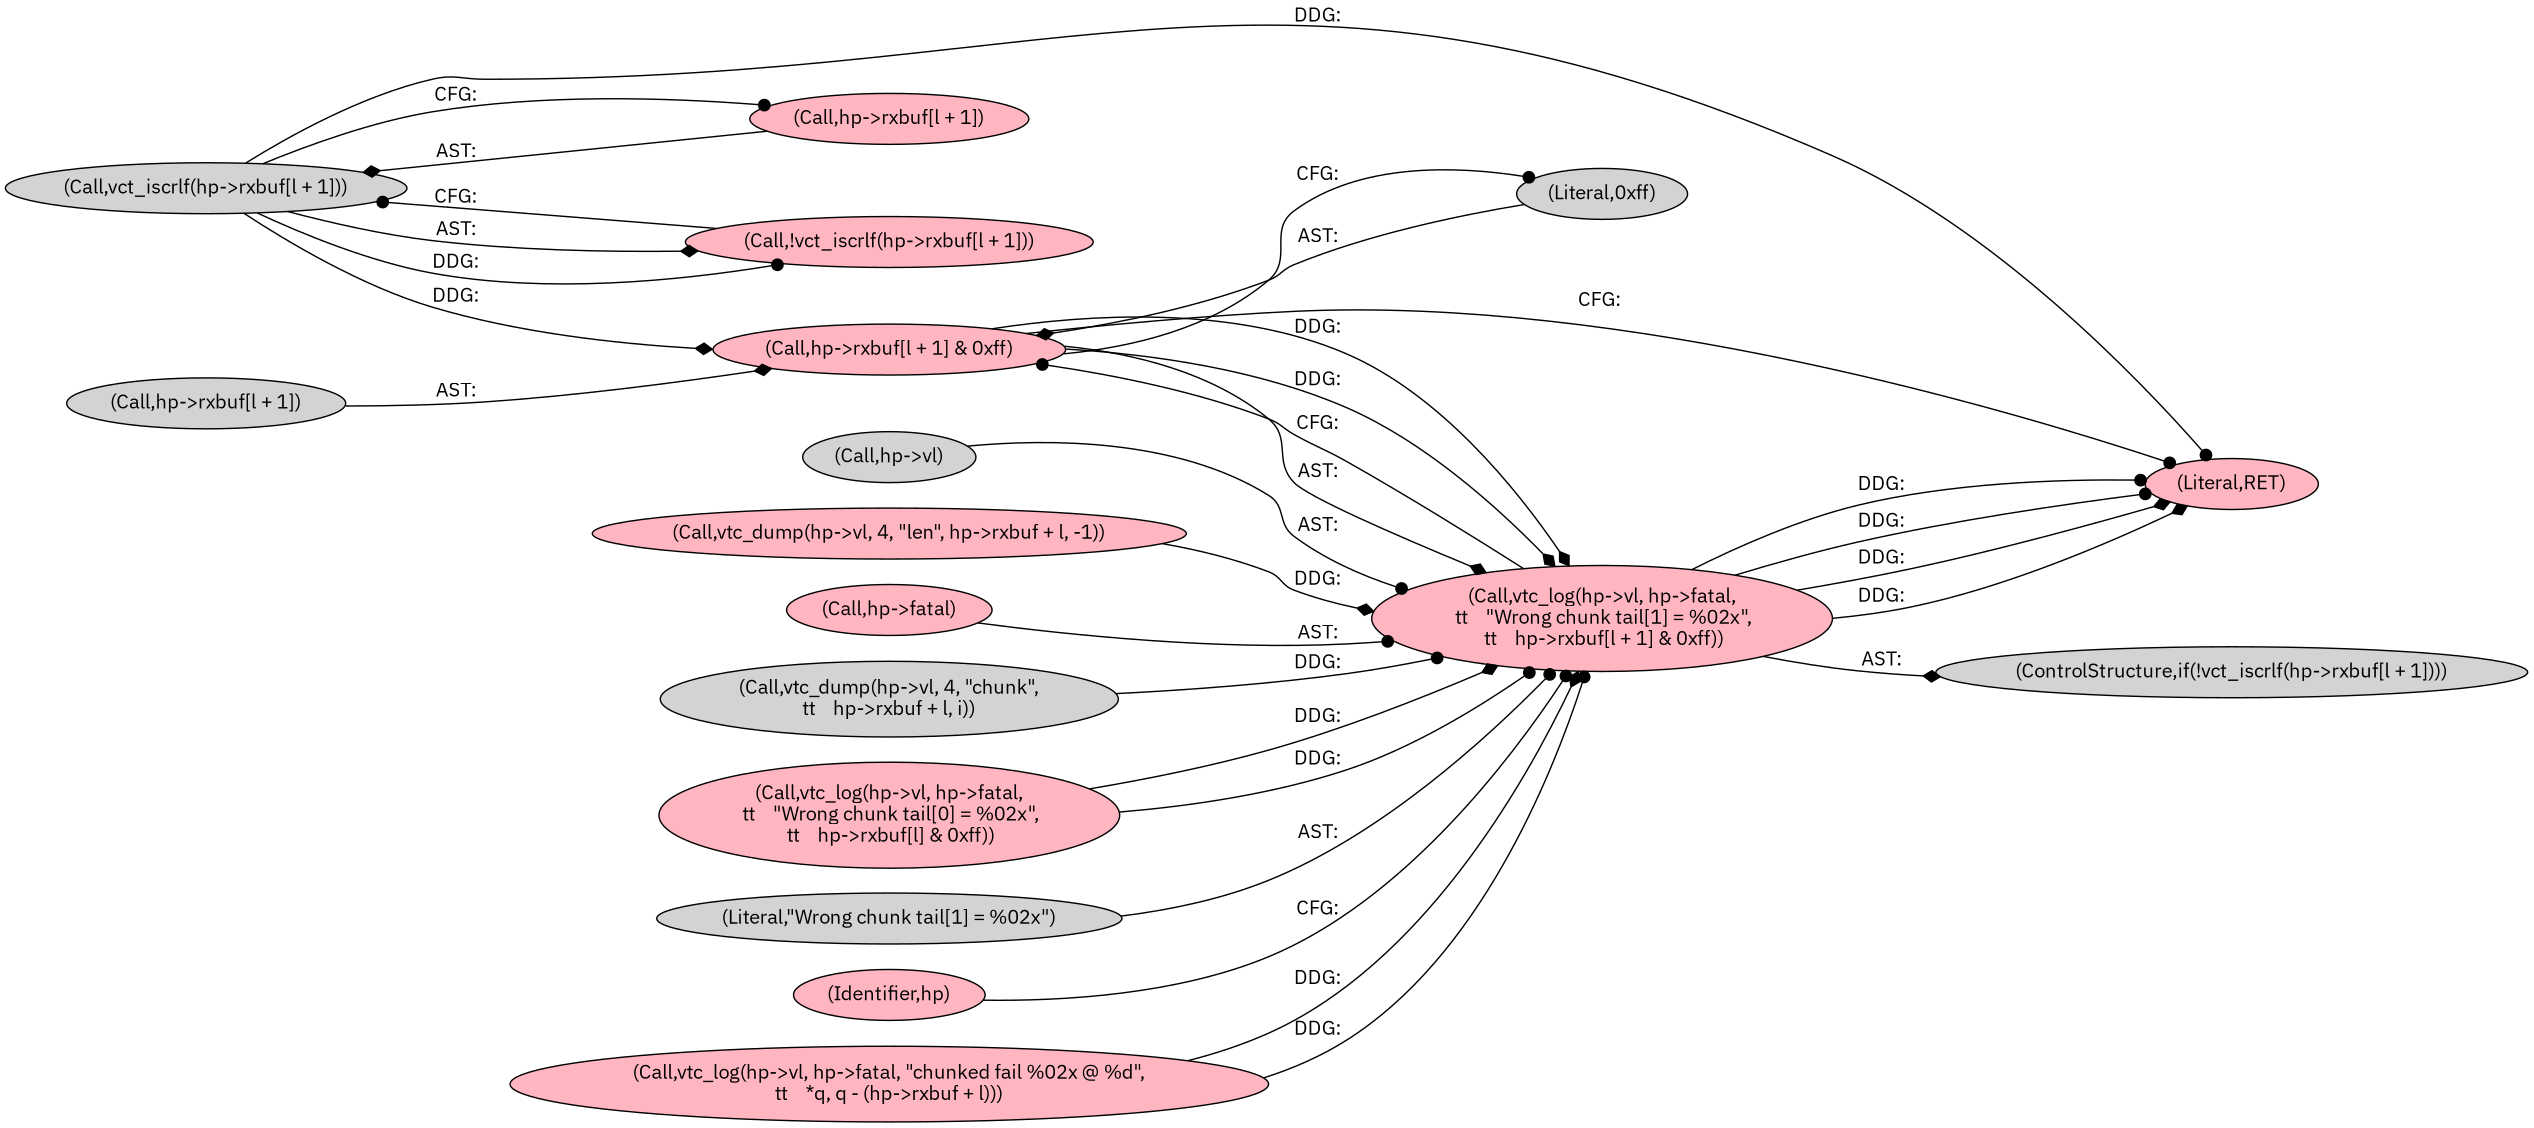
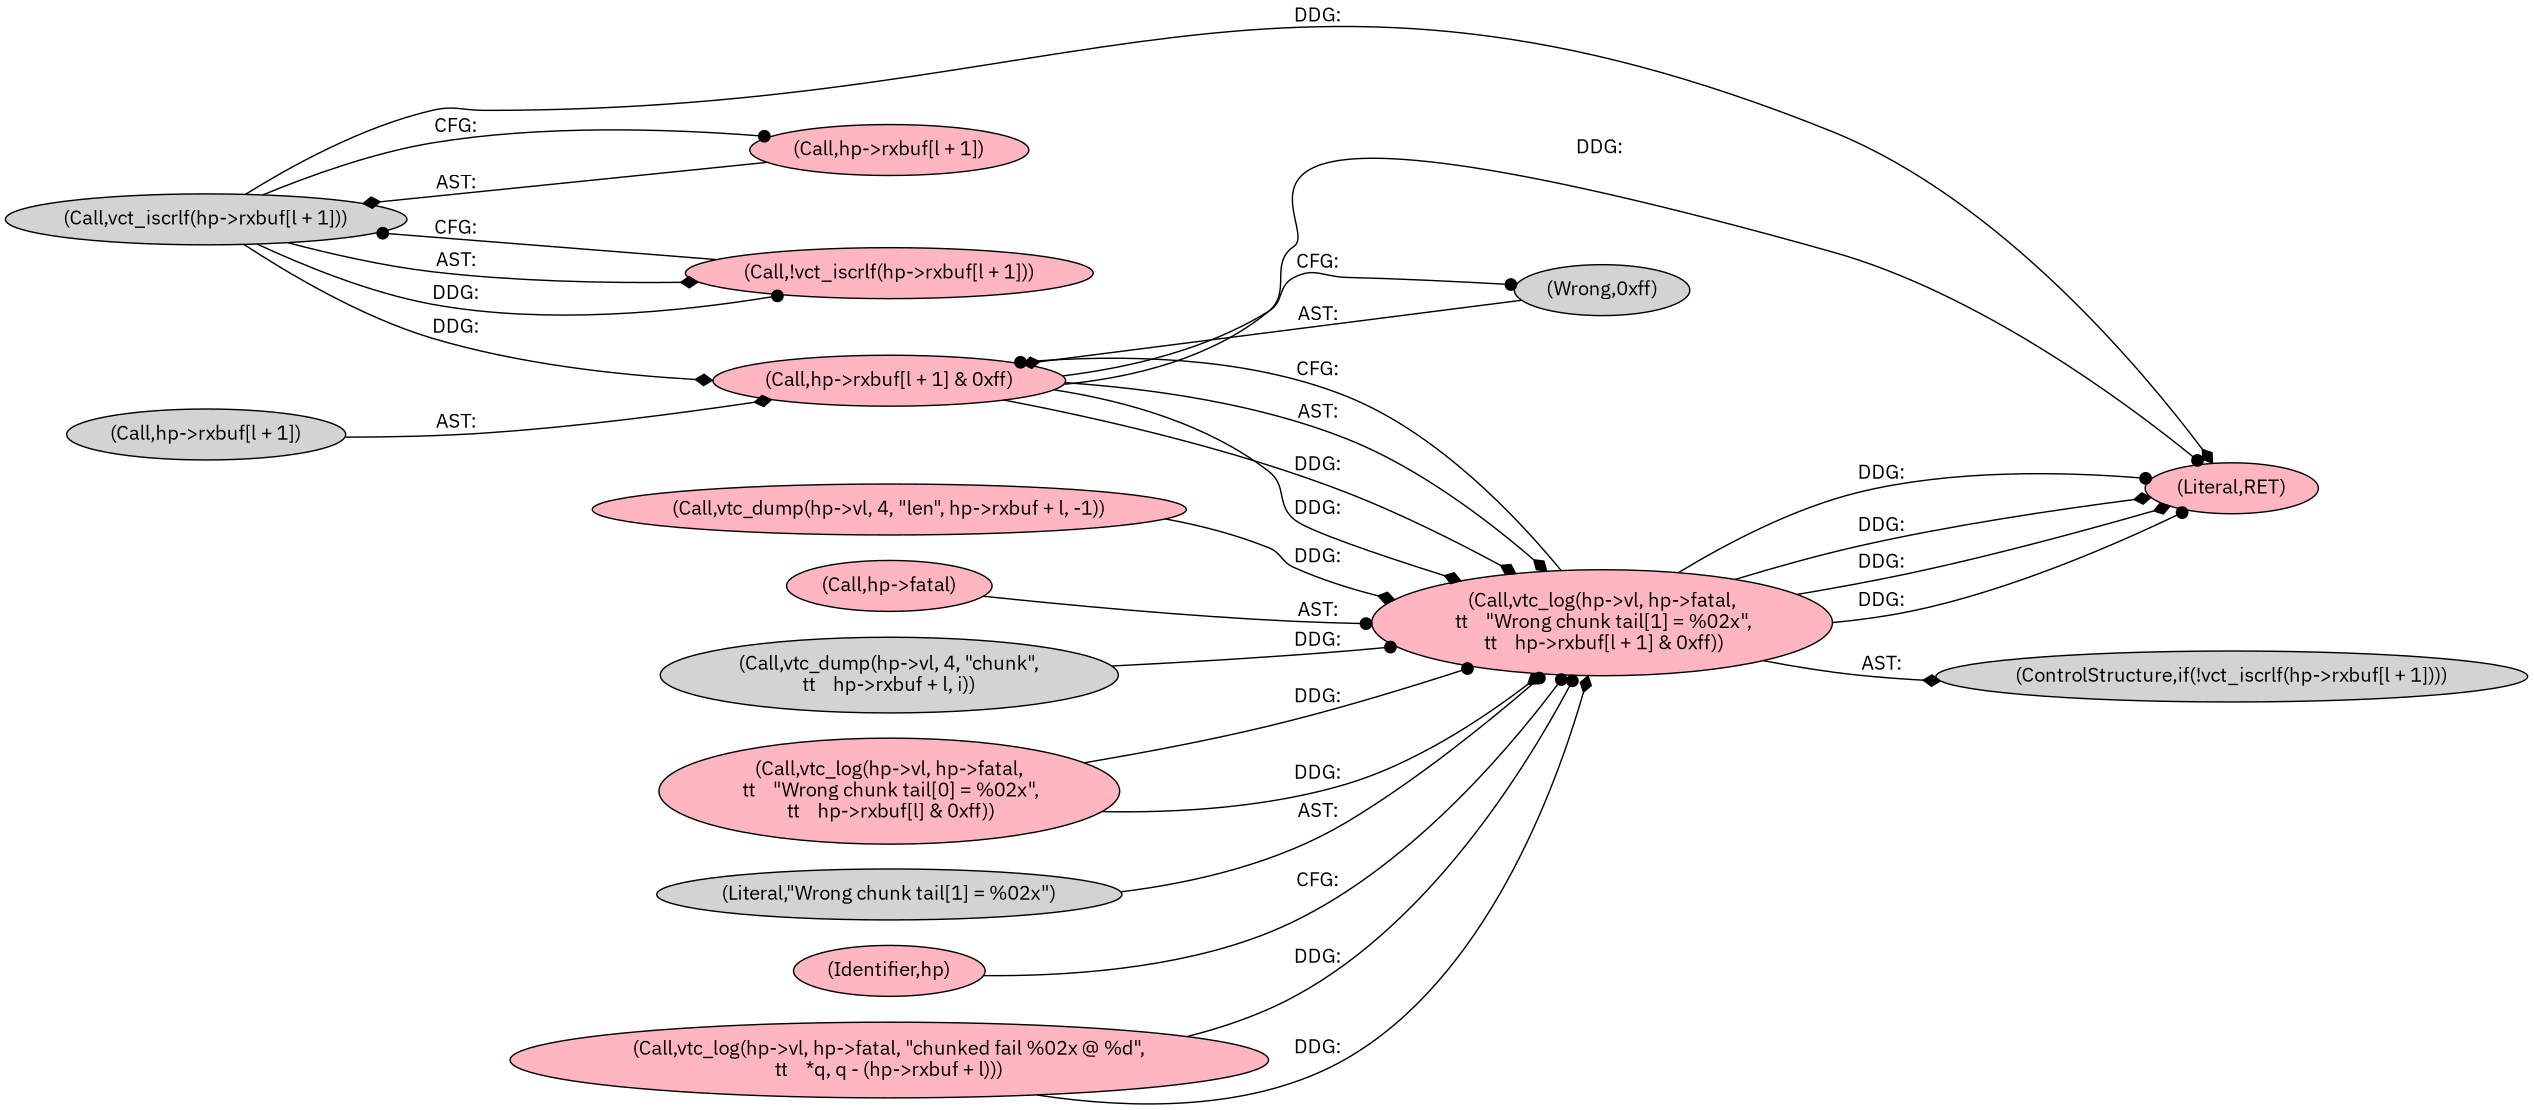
(1276, 27) -> (1281, 30)
(1602, 194) -> (1602, 290)
(1602, 301) -> (1602, 148)
(889, 457) -> none
